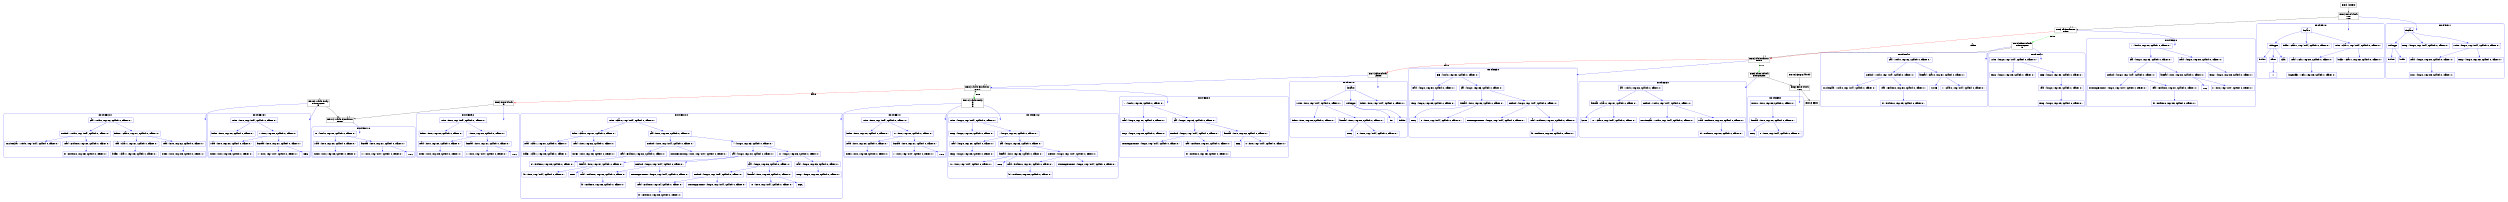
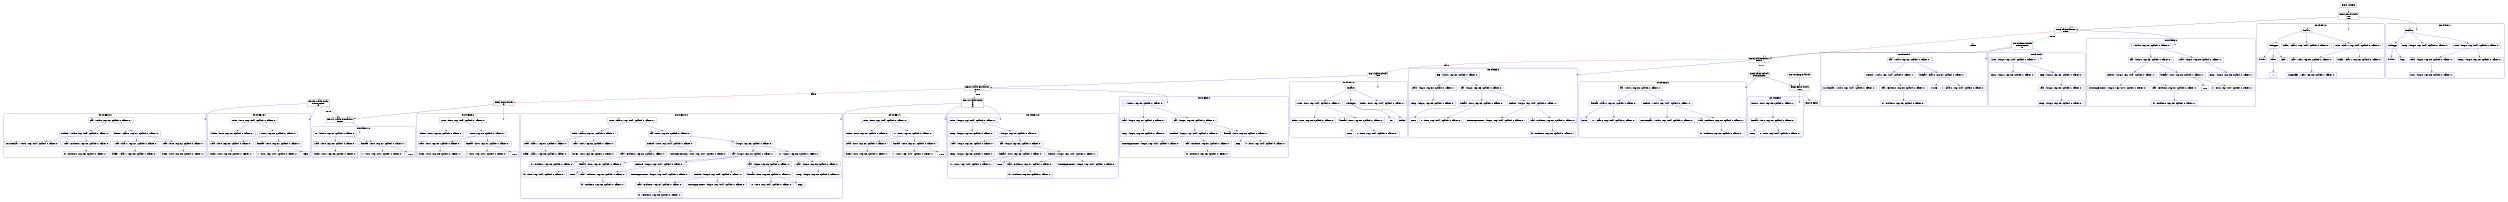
(2402, 60) -> (2402, 60)
(1378, 76) -> (1378, 76)
none -> (328, 114)
